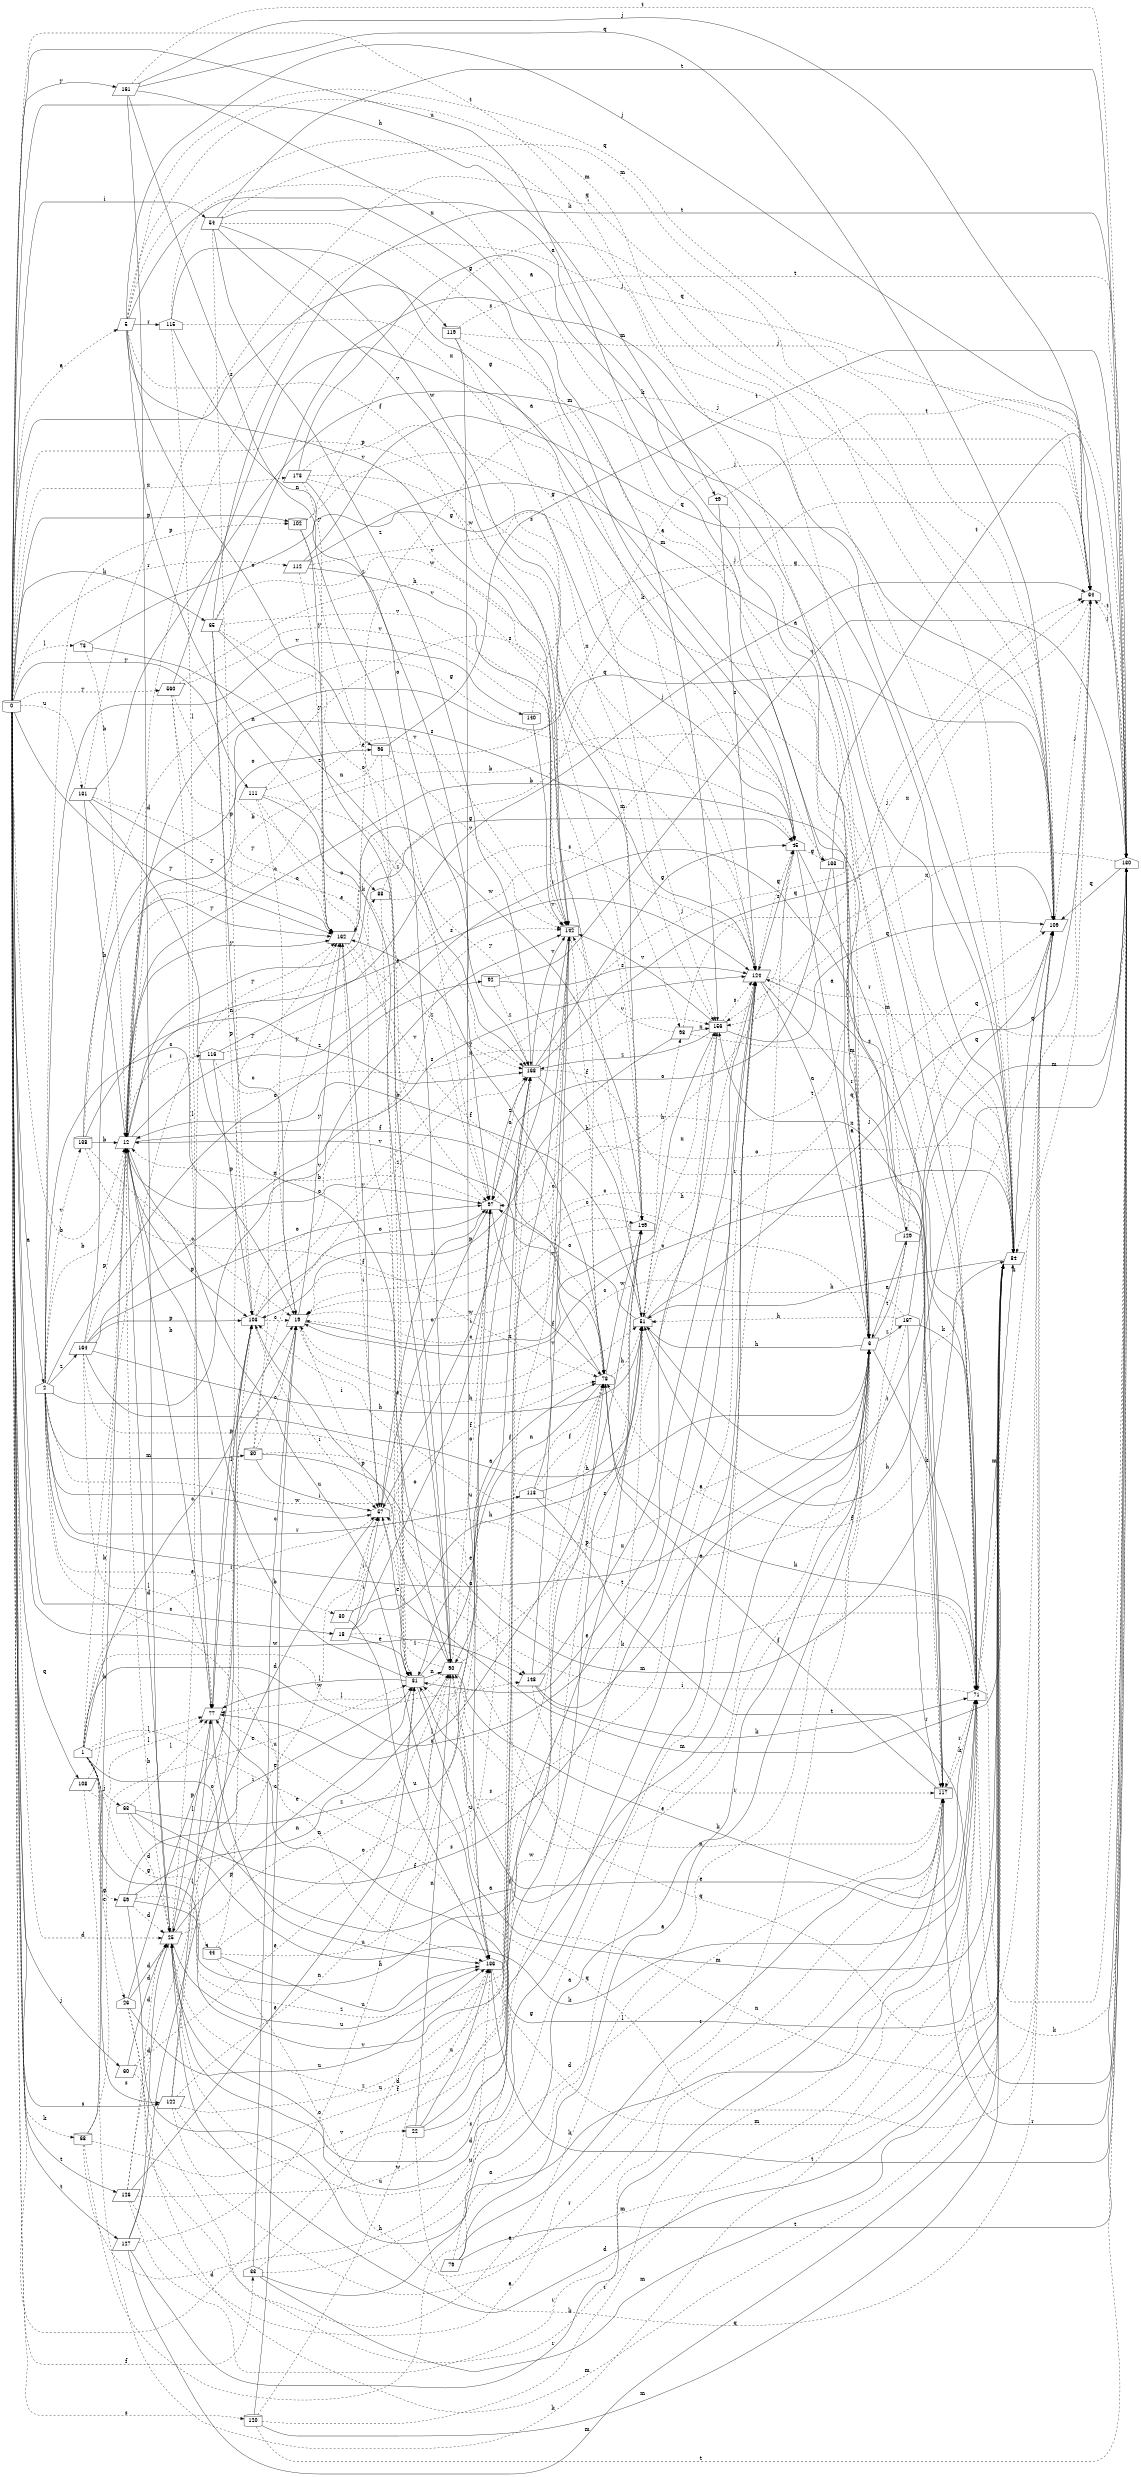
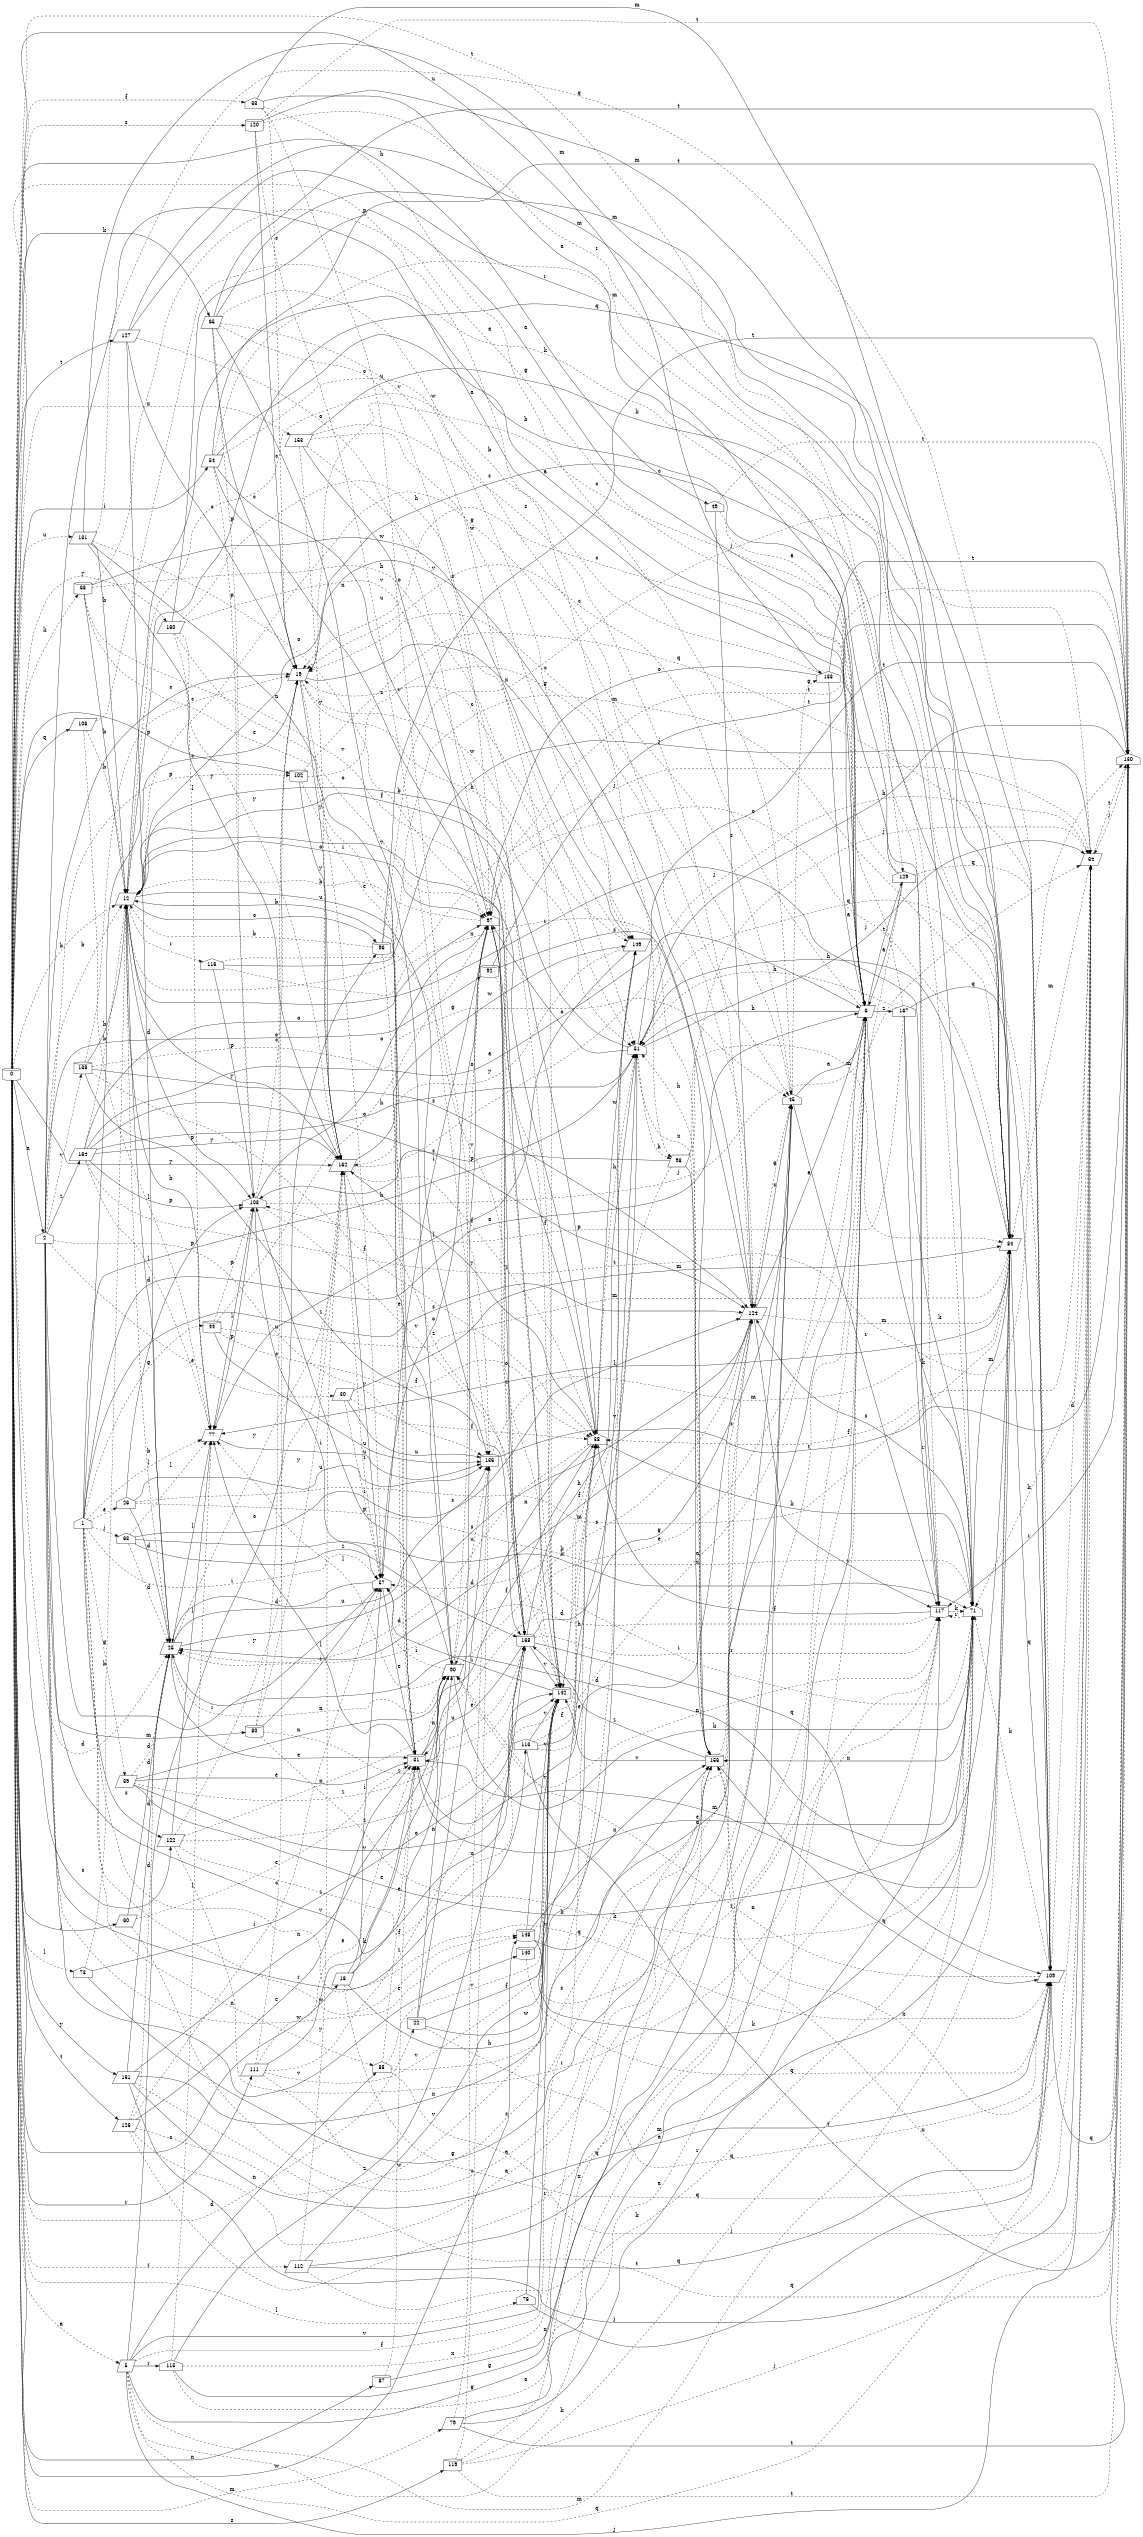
(297, 476) -> (299, 441)
(1091, 595) -> (1091, 860)
(126, 660) -> (126, 2202)
(171, 689) -> (171, 628)
(566, 711) -> (444, 574)
(1075, 738) -> (1072, 1406)
(378, 880) -> (479, 531)
(468, 1106) -> (479, 1965)
(643, 1226) -> (637, 945)
(105, 1266) -> (105, 1039)
(605, 1379) -> (597, 1440)
(303, 1423) -> (304, 1414)
(674, 1585) -> none
(725, 1672) -> none
(531, 1680) -> (526, 1935)
(268, 1797) -> (278, 386)
(126, 1900) -> (126, 1782)
none -> (536, 1963)
(491, 1964) -> (490, 1461)
none -> (17, 2003)
(1106, 2009) -> (1084, 1245)
none -> (526, 2300)
none -> (382, 2381)
